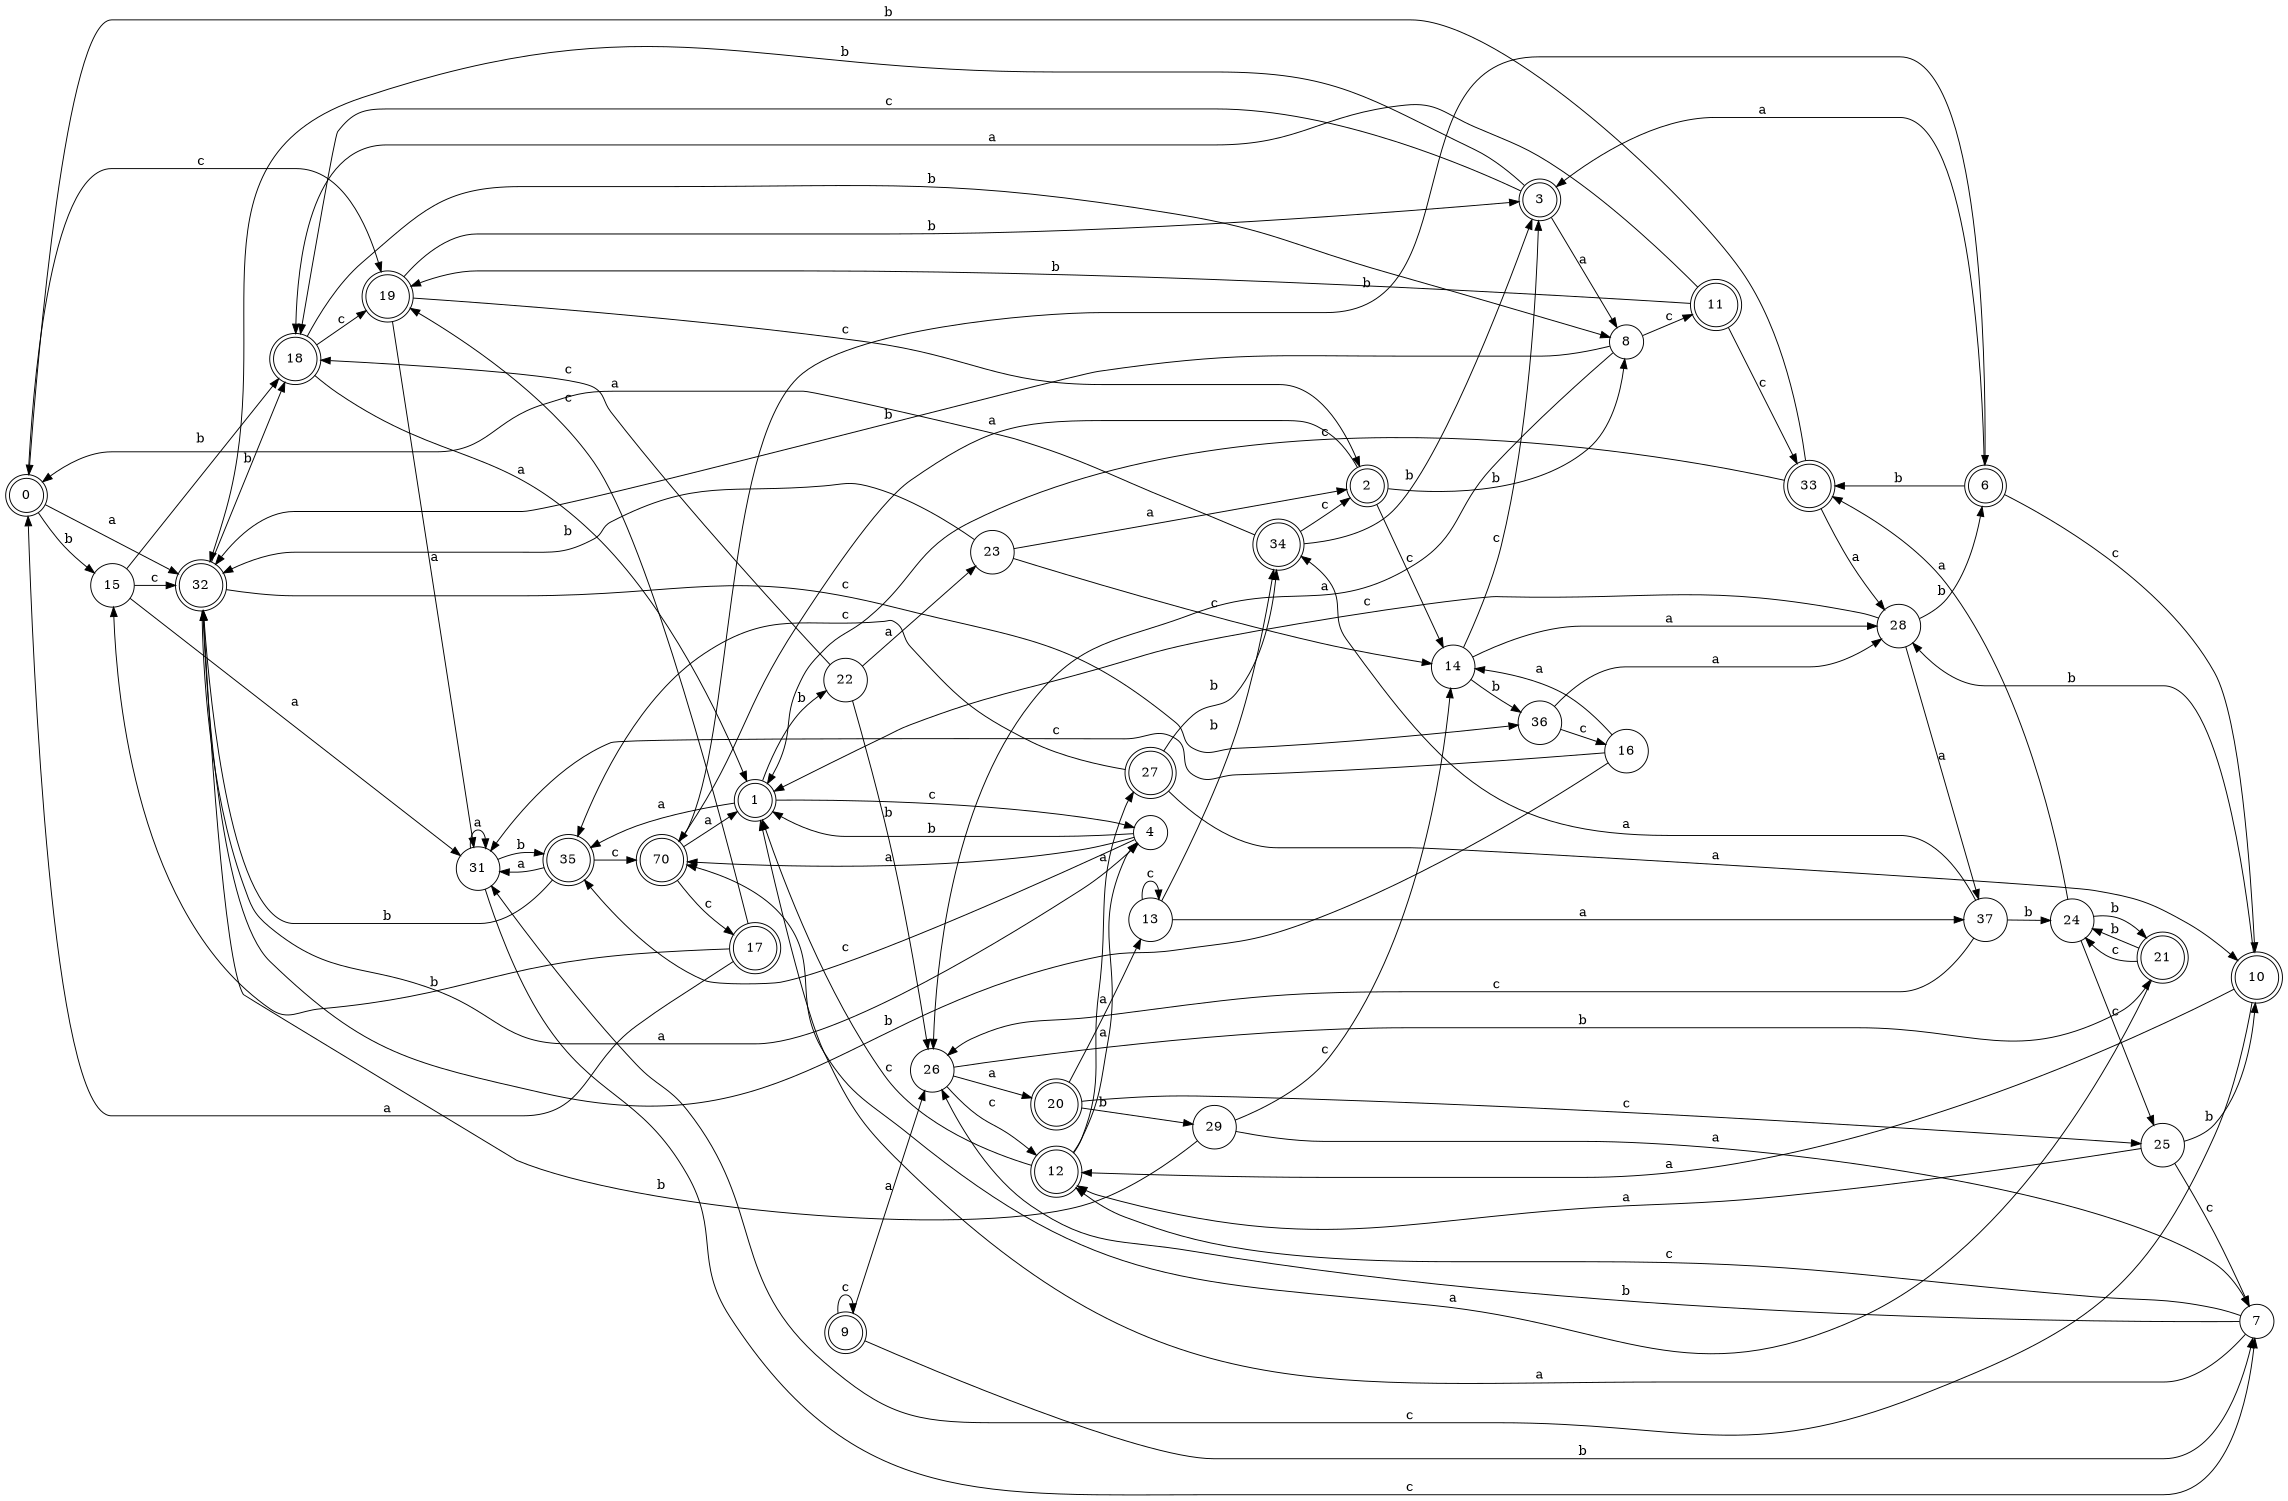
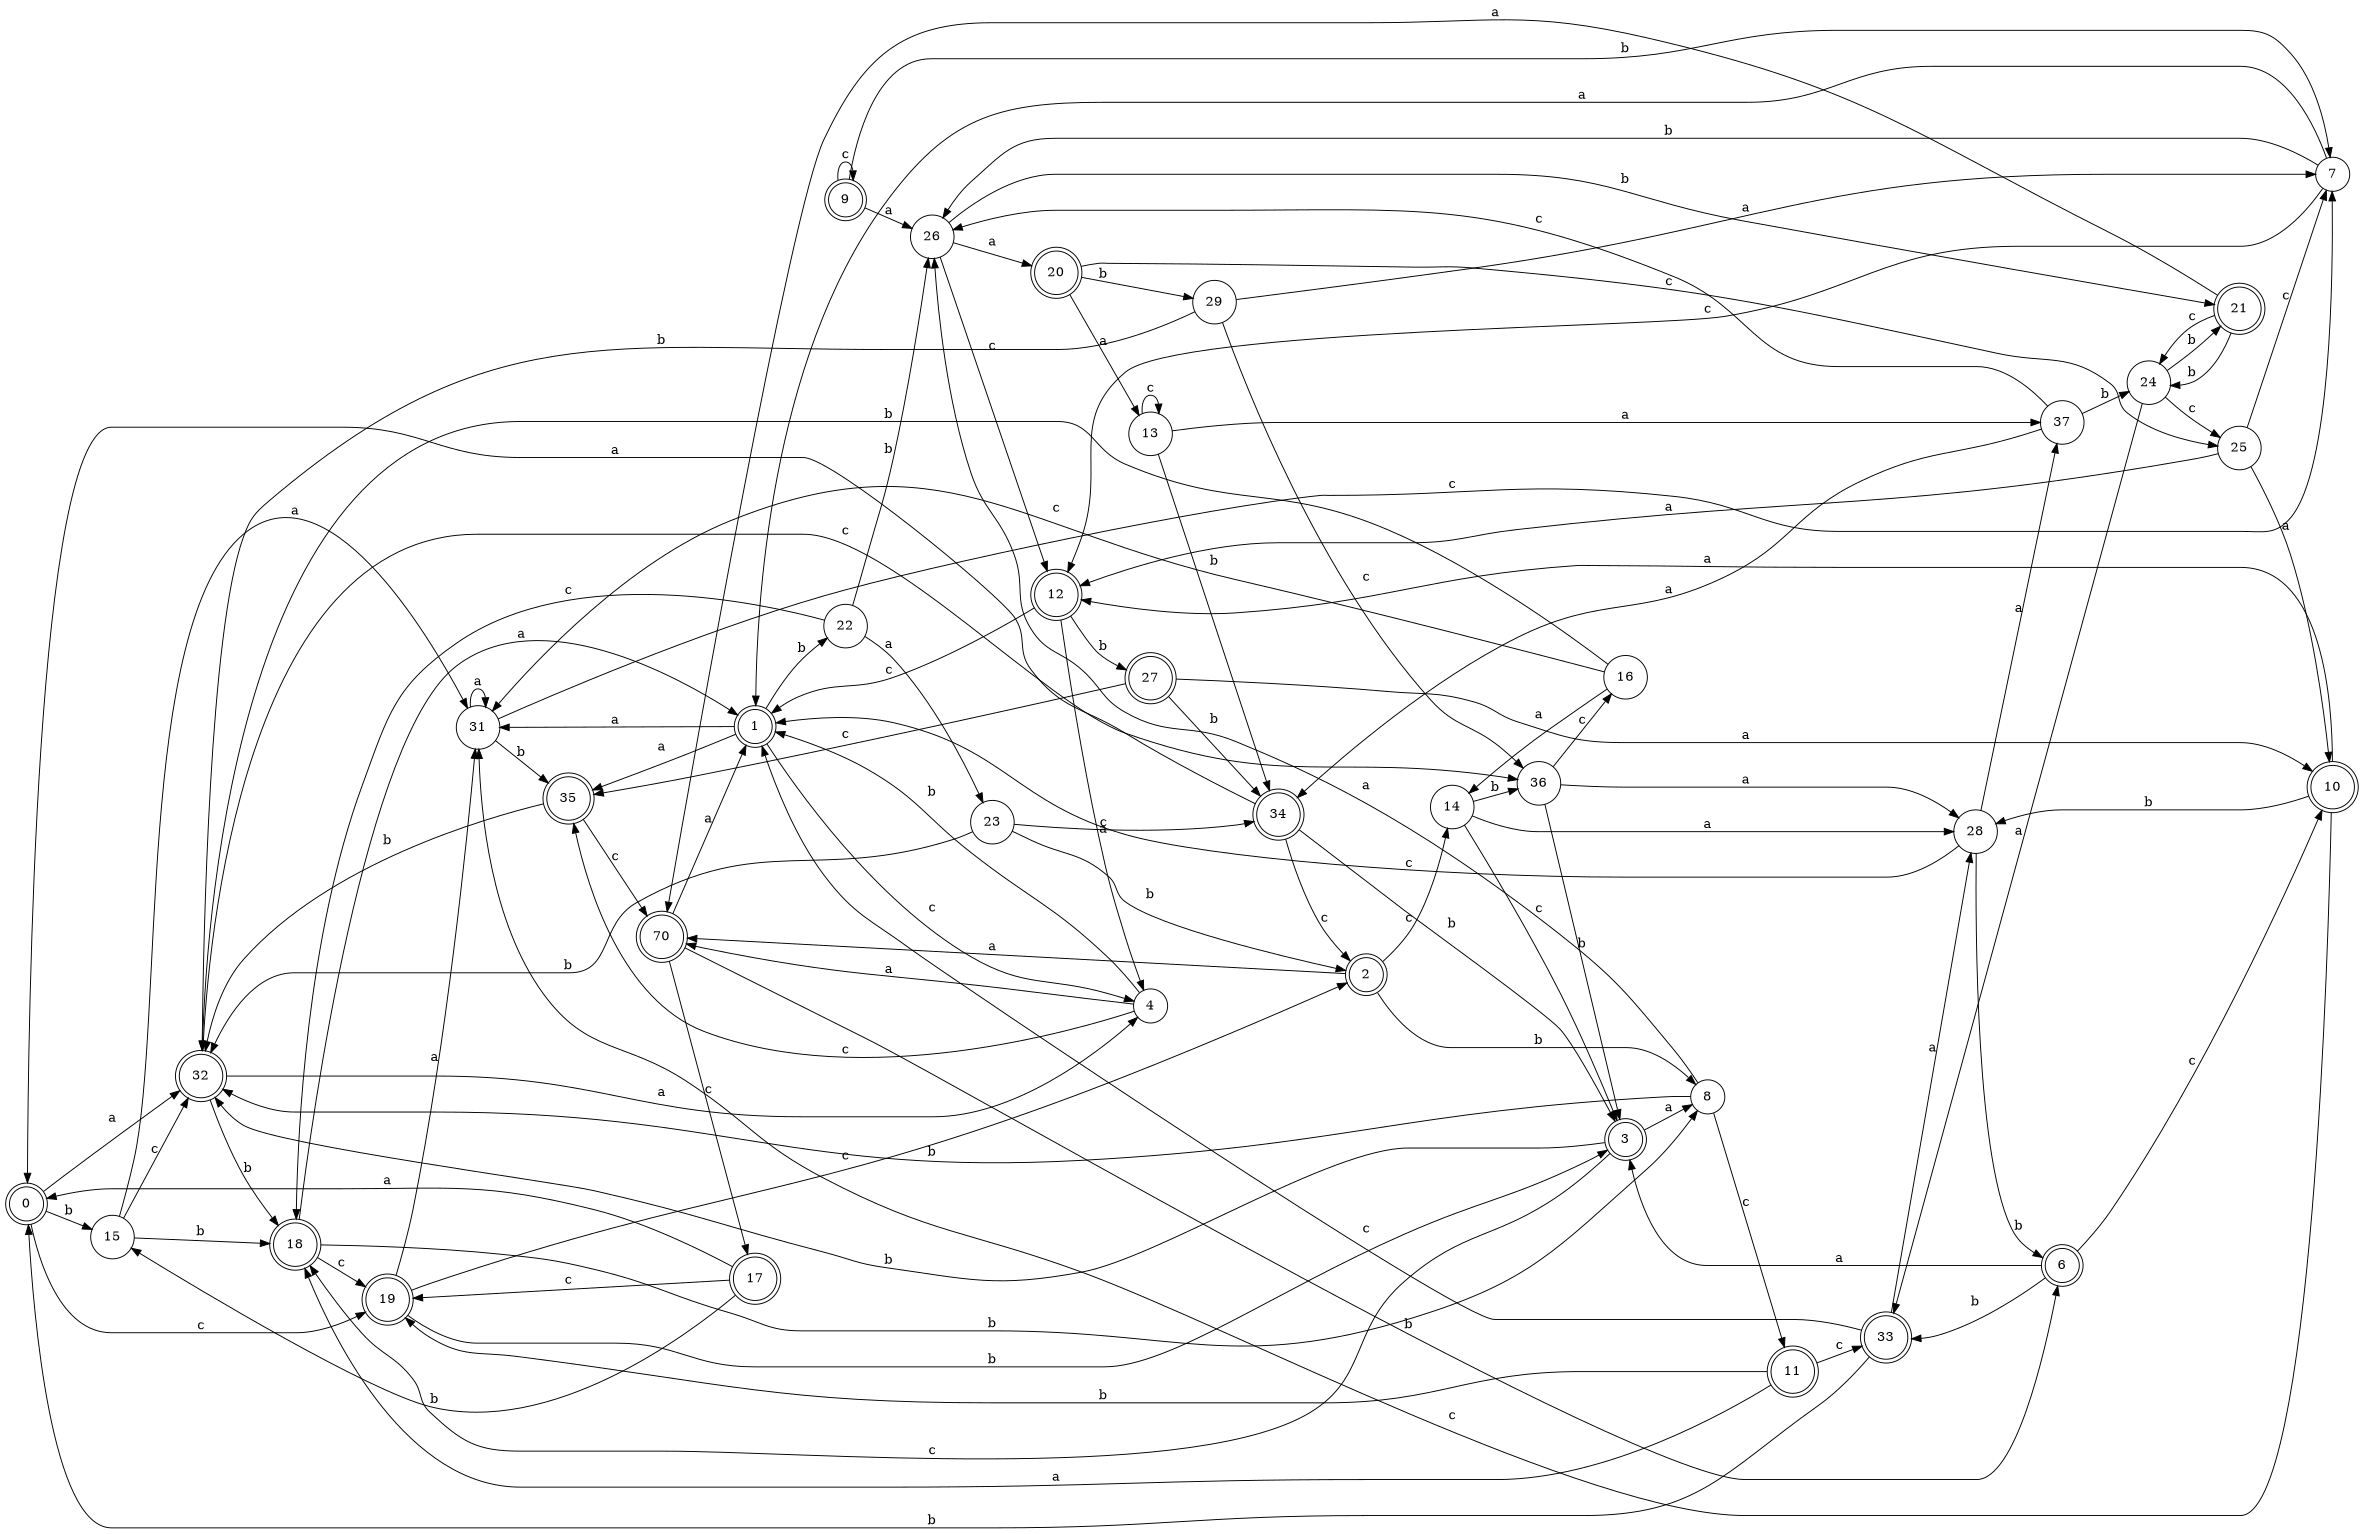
(1151, 513) -> (1151, 895)
(1216, 617) -> (1135, 830)
(1104, 858) -> (1104, 646)
(527, 871) -> (622, 727)
(1394, 940) -> (1336, 567)
none -> (1583, 965)
(2210, 1117) -> (2286, 526)
